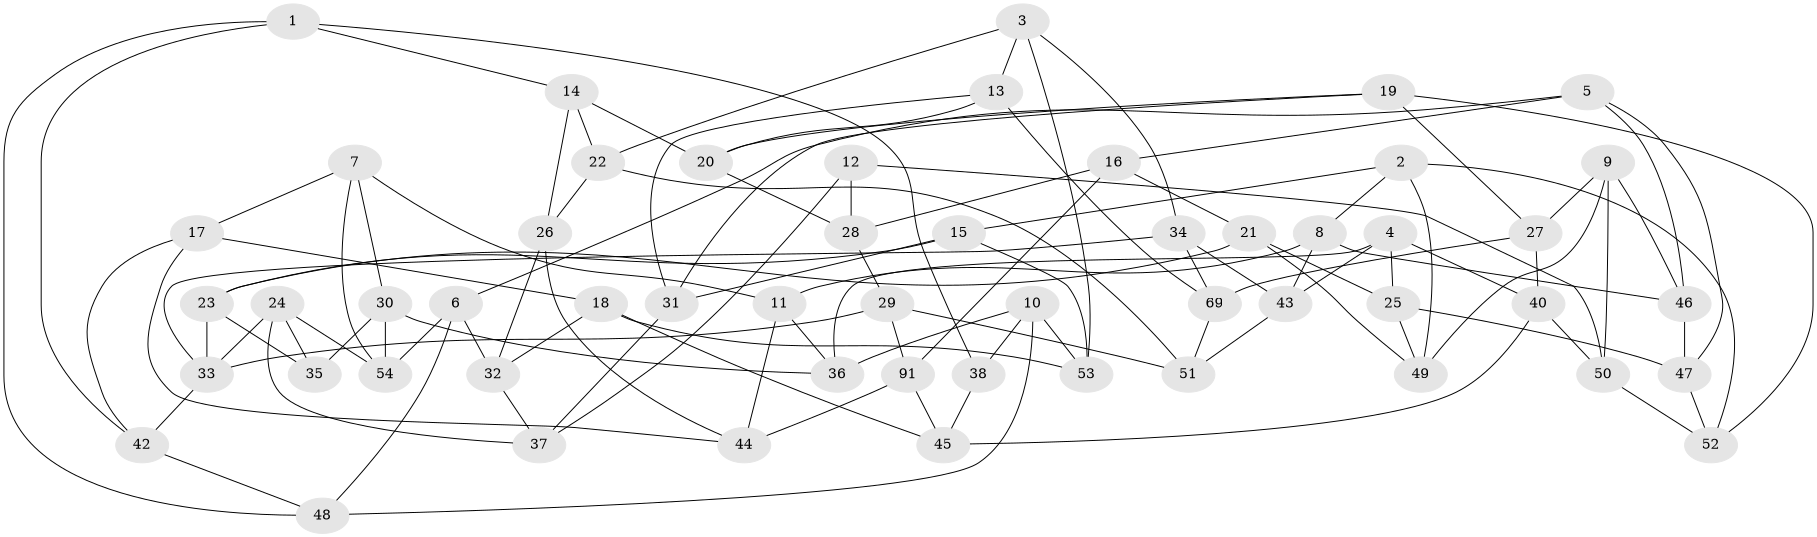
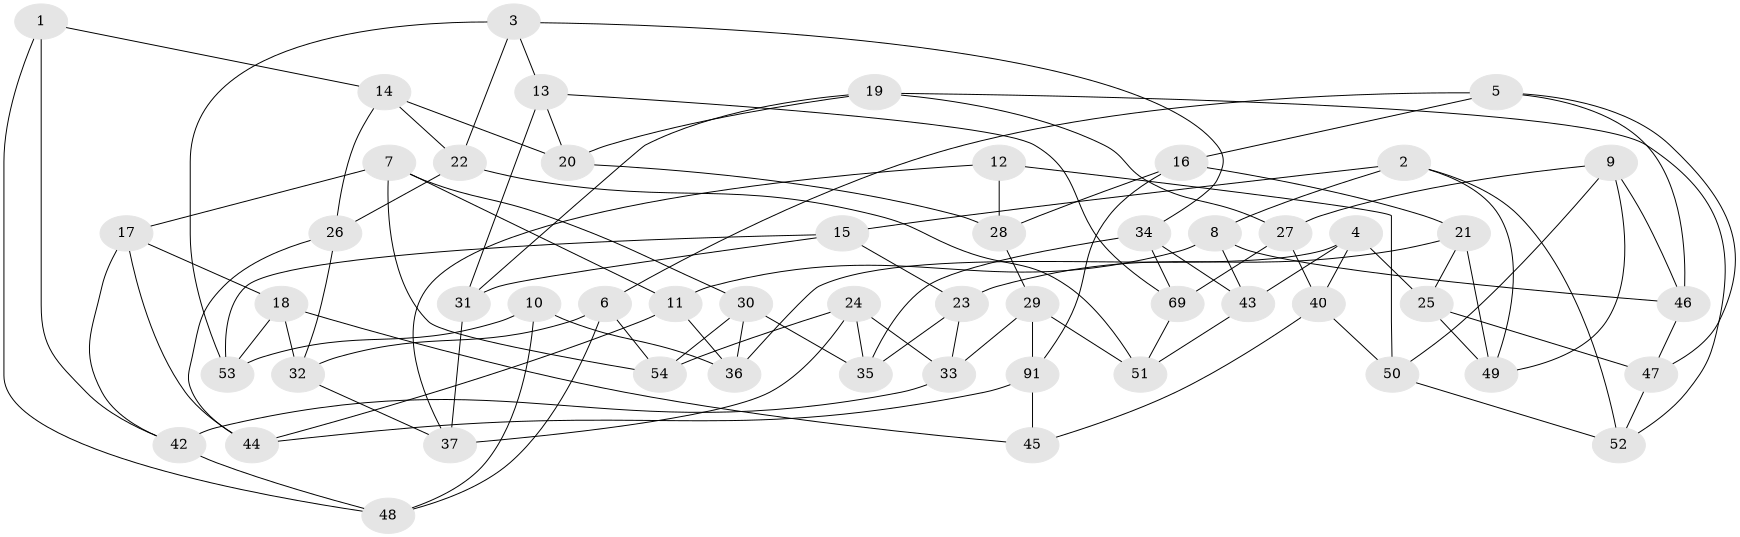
(673, 256) -> (950, 276)
(979, 375) -> none
